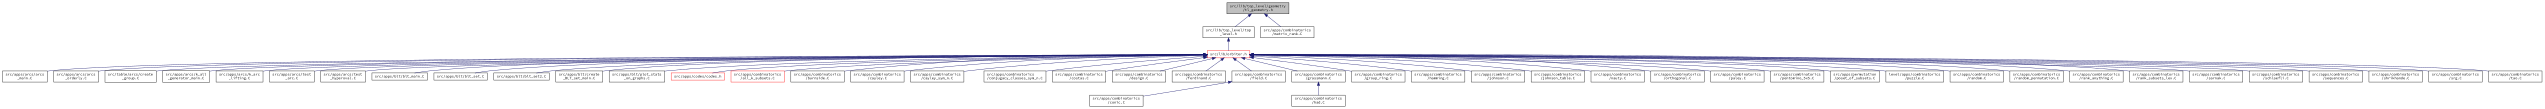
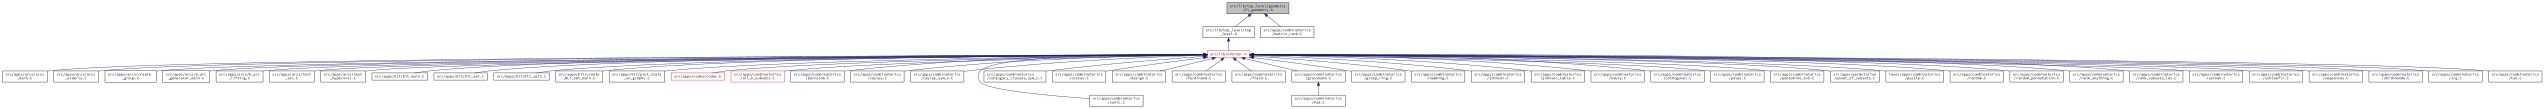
(131, 77) -> (131, 77)
(186, 77) -> (186, 77)
(1186, 89) -> (979, 72)
